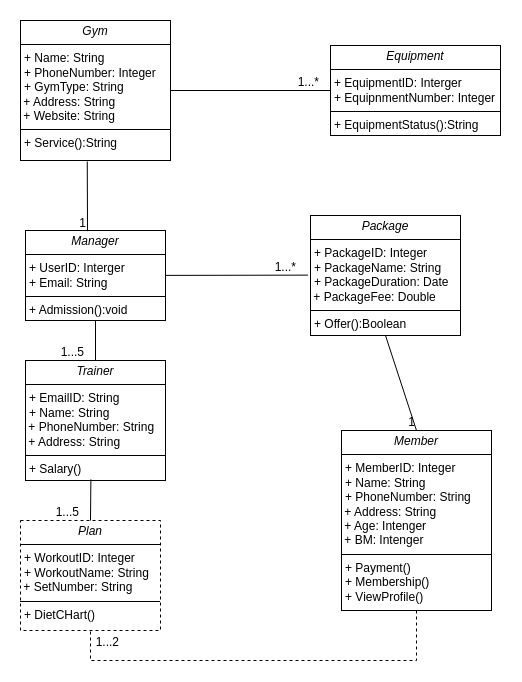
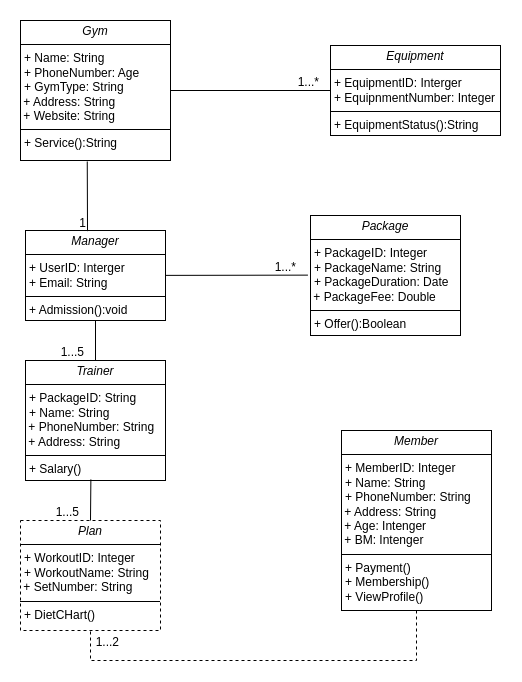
(90, 71) -> (76, 71)
(401, 383) -> none
(90, 404) -> (90, 404)
